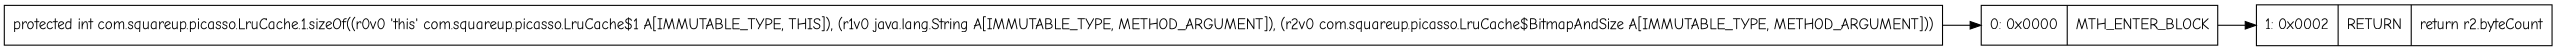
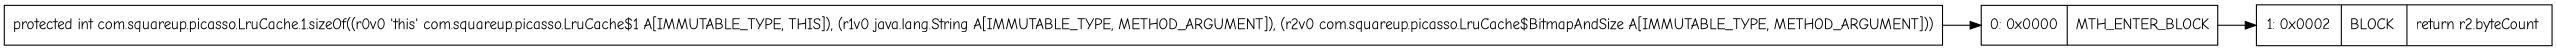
(2375, 25) -> (2372, 25)
